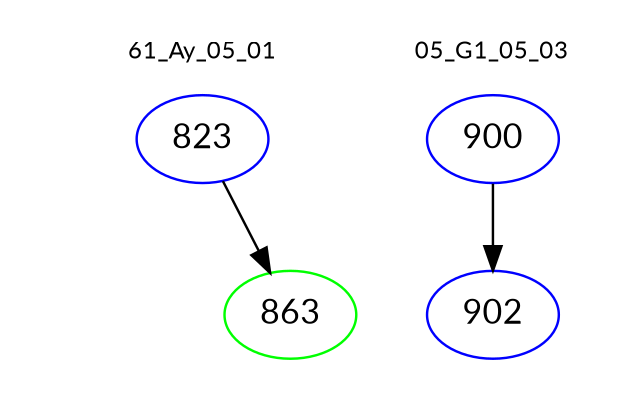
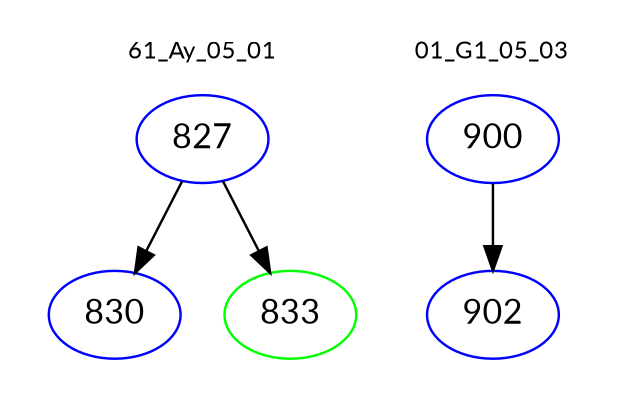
(493, 52) -> (493, 52)
(203, 139) -> (203, 139)
none -> (115, 315)
(290, 315) -> (290, 315)
